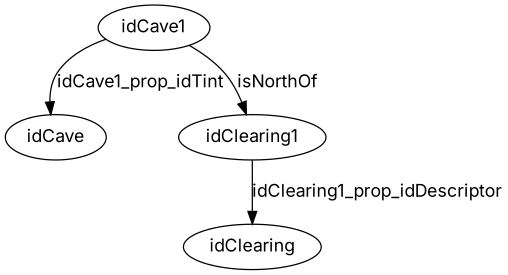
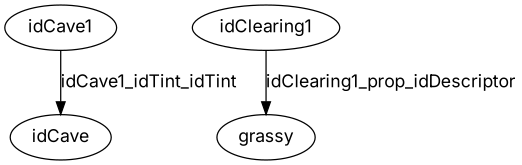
(221, 69) -> none
(141, 83) -> (149, 83)
(252, 247) -> (266, 137)
